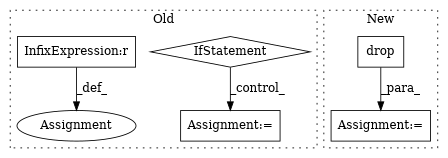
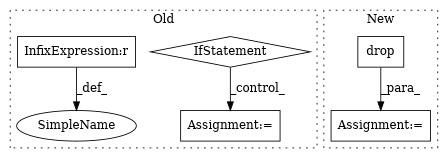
(77, 126) -> (77, 126)
